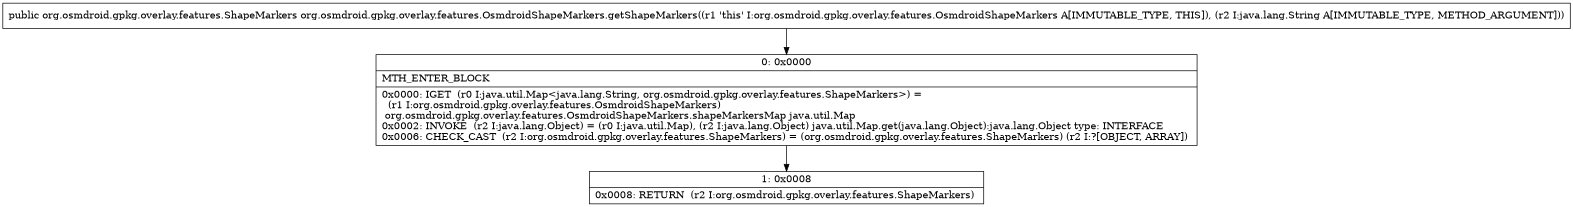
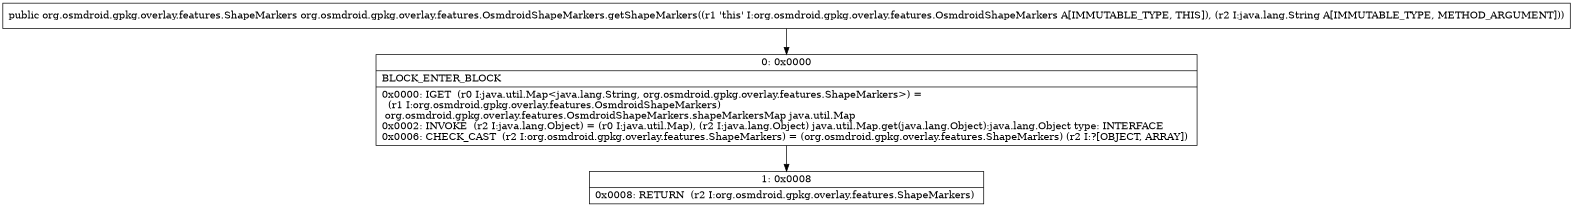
(436, 79) -> (442, 79)
